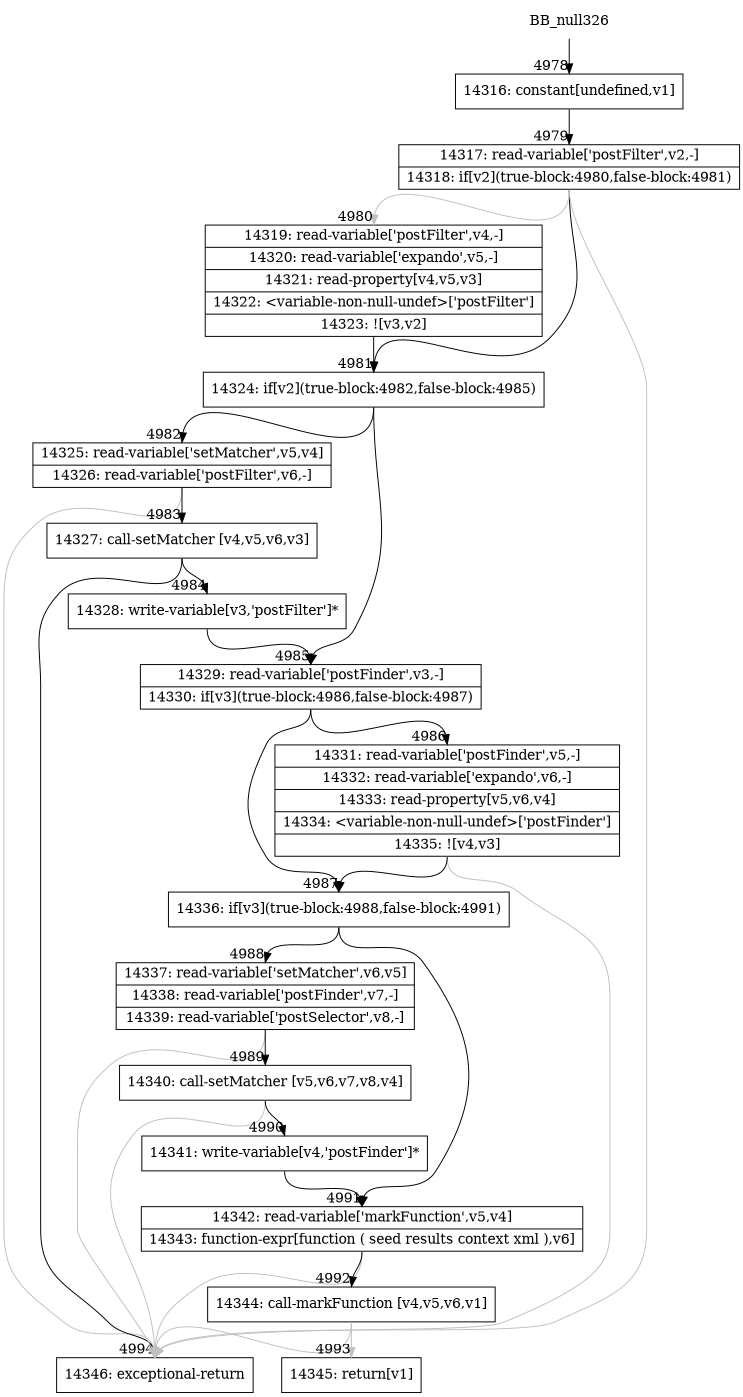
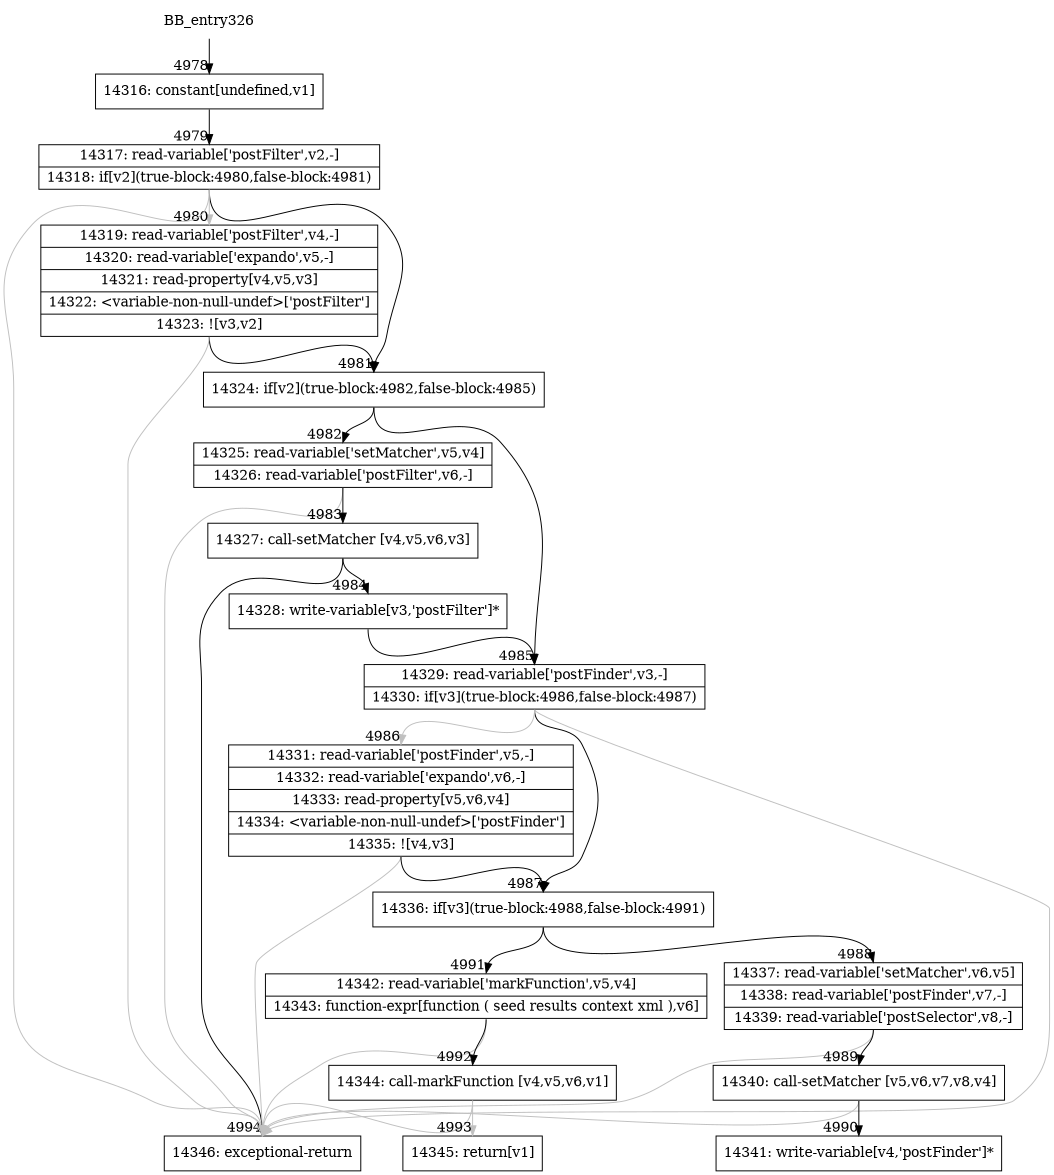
(569, 21) -> (209, 21)
(374, 728) -> (473, 728)
none -> (128, 755)
none -> (1018, 1097)
(318, 1189) -> none
